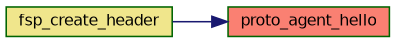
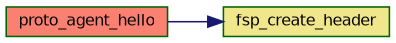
(192, 22) -> (188, 22)
